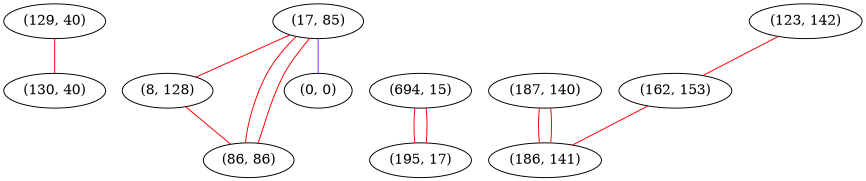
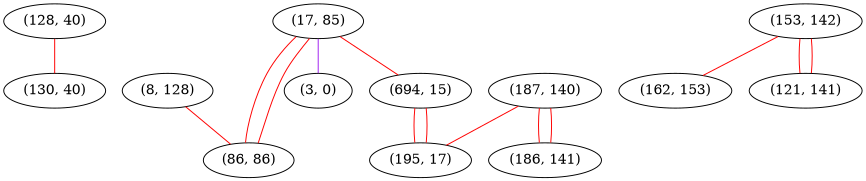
(55, 21) -> (55, 21)
(806, 21) -> (806, 21)
(243, 56) -> (369, 56)
(318, 91) -> (318, 91)
none -> (806, 91)
(610, 125) -> none
none -> (482, 126)
